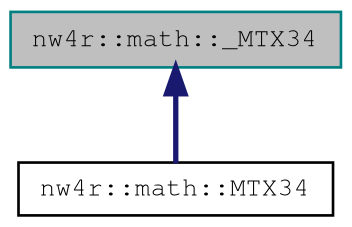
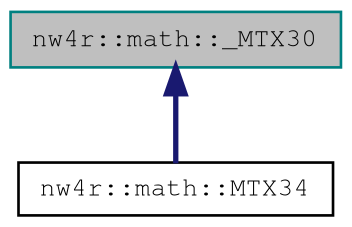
(176, 40) -> (176, 40)
